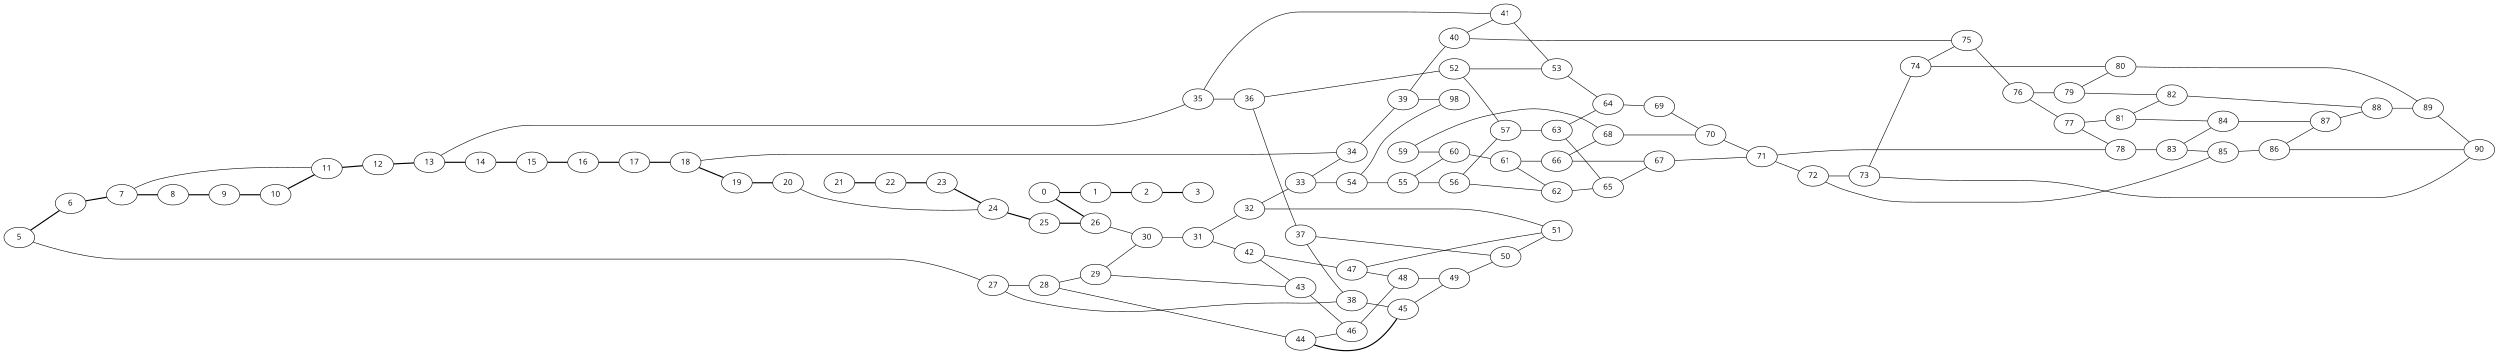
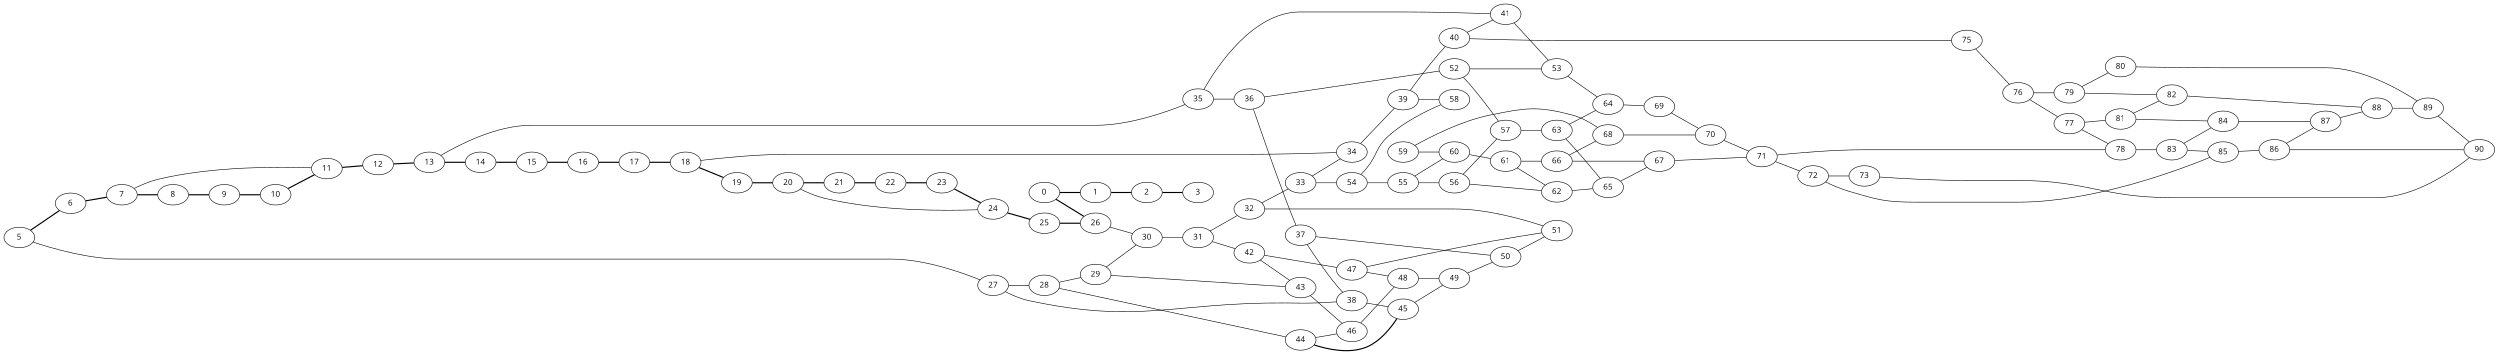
(1916, 67) -> none
(1454, 100) -> (1454, 100)
none -> (814, 183)
